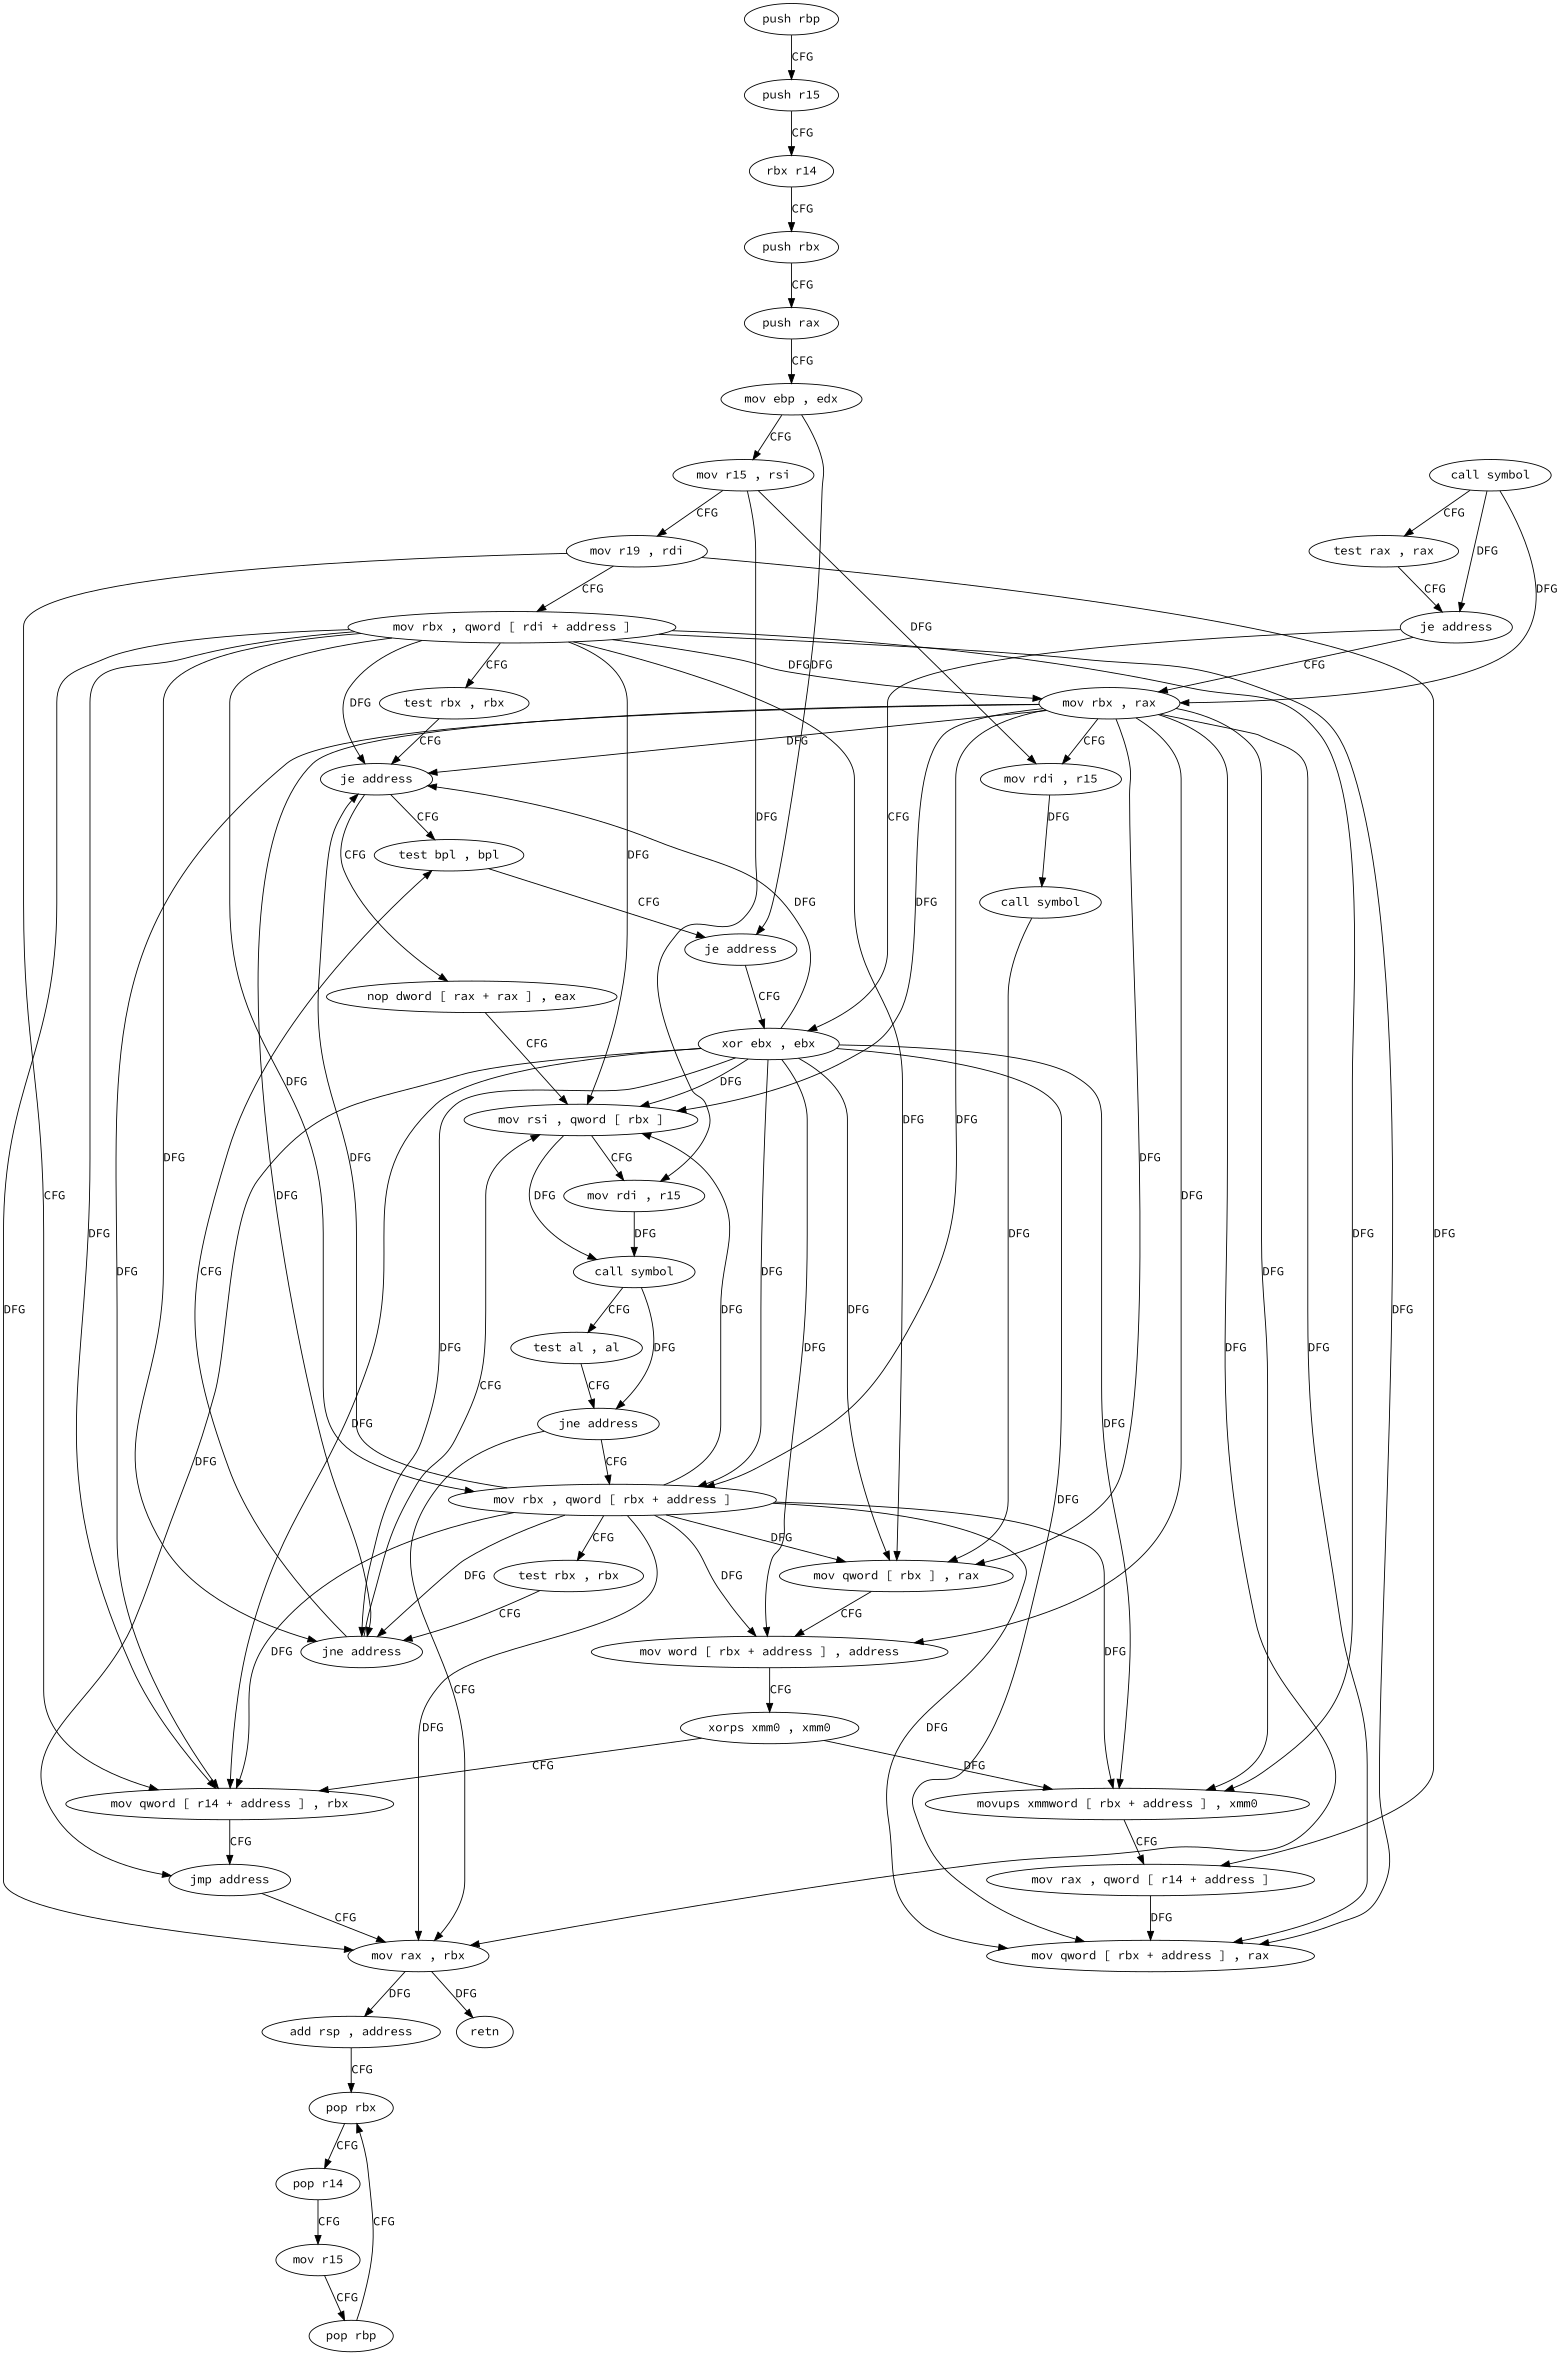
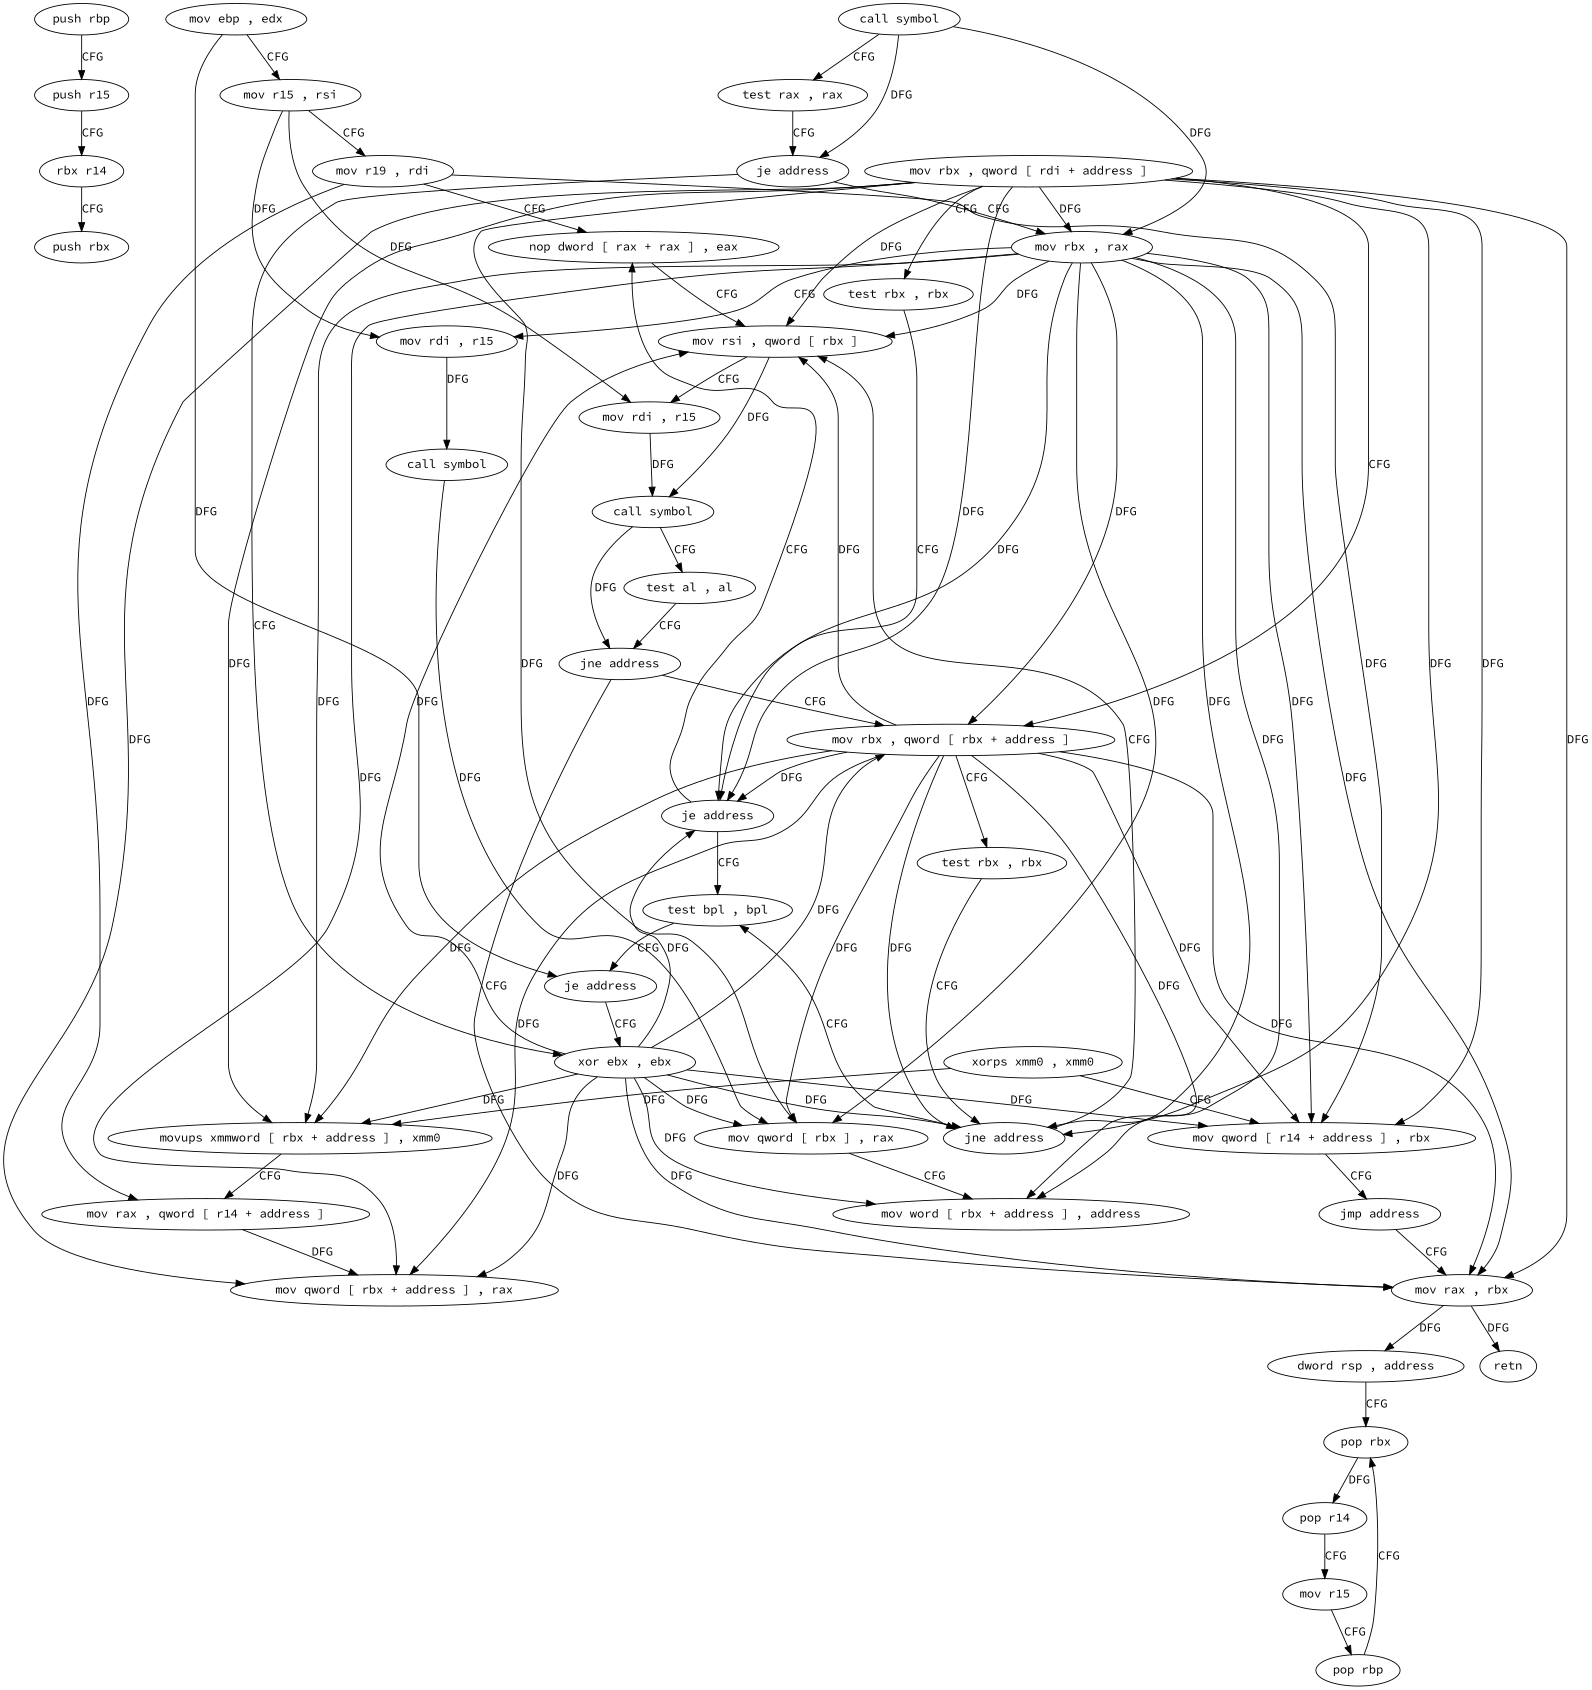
(791, 323) -> none
(579, 586) -> (501, 207)
(297, 1082) -> (1379, 465)
(55, 1196) -> (1376, 664)
(223, 1343) -> (964, 1253)
(770, 1686) -> none
(351, 2032) -> (1366, 1366)
(347, 2146) -> (1359, 1480)
